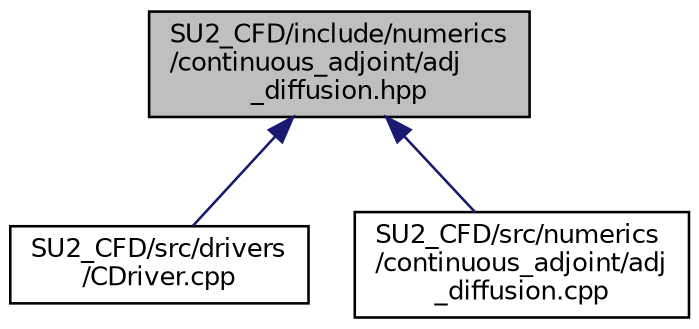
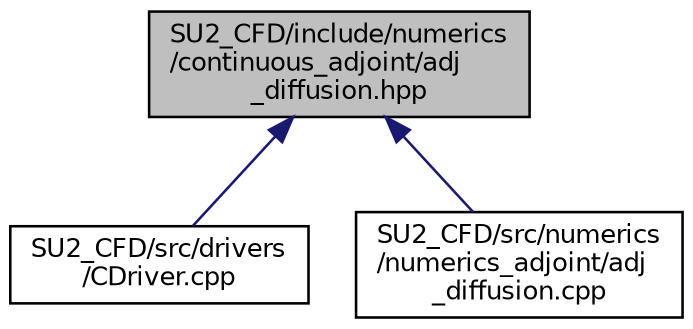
(522, 265) -> (519, 265)
